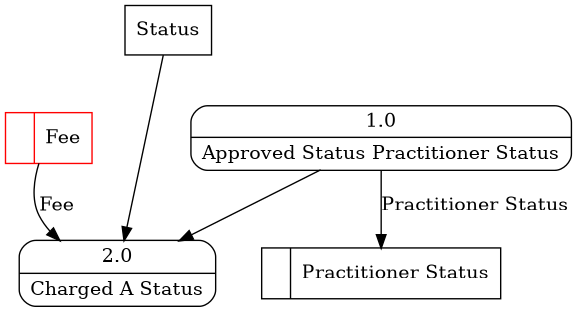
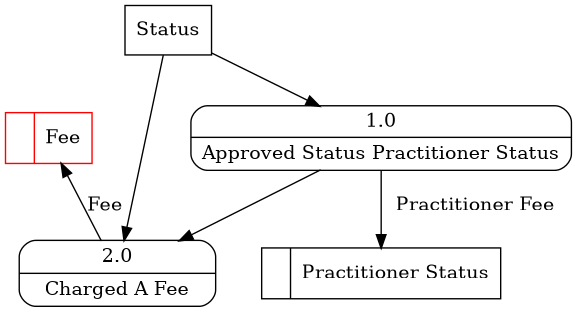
none -> (260, 77)
(35, 199) -> (84, 208)
(475, 205) -> (475, 205)
(117, 289) -> (117, 289)
